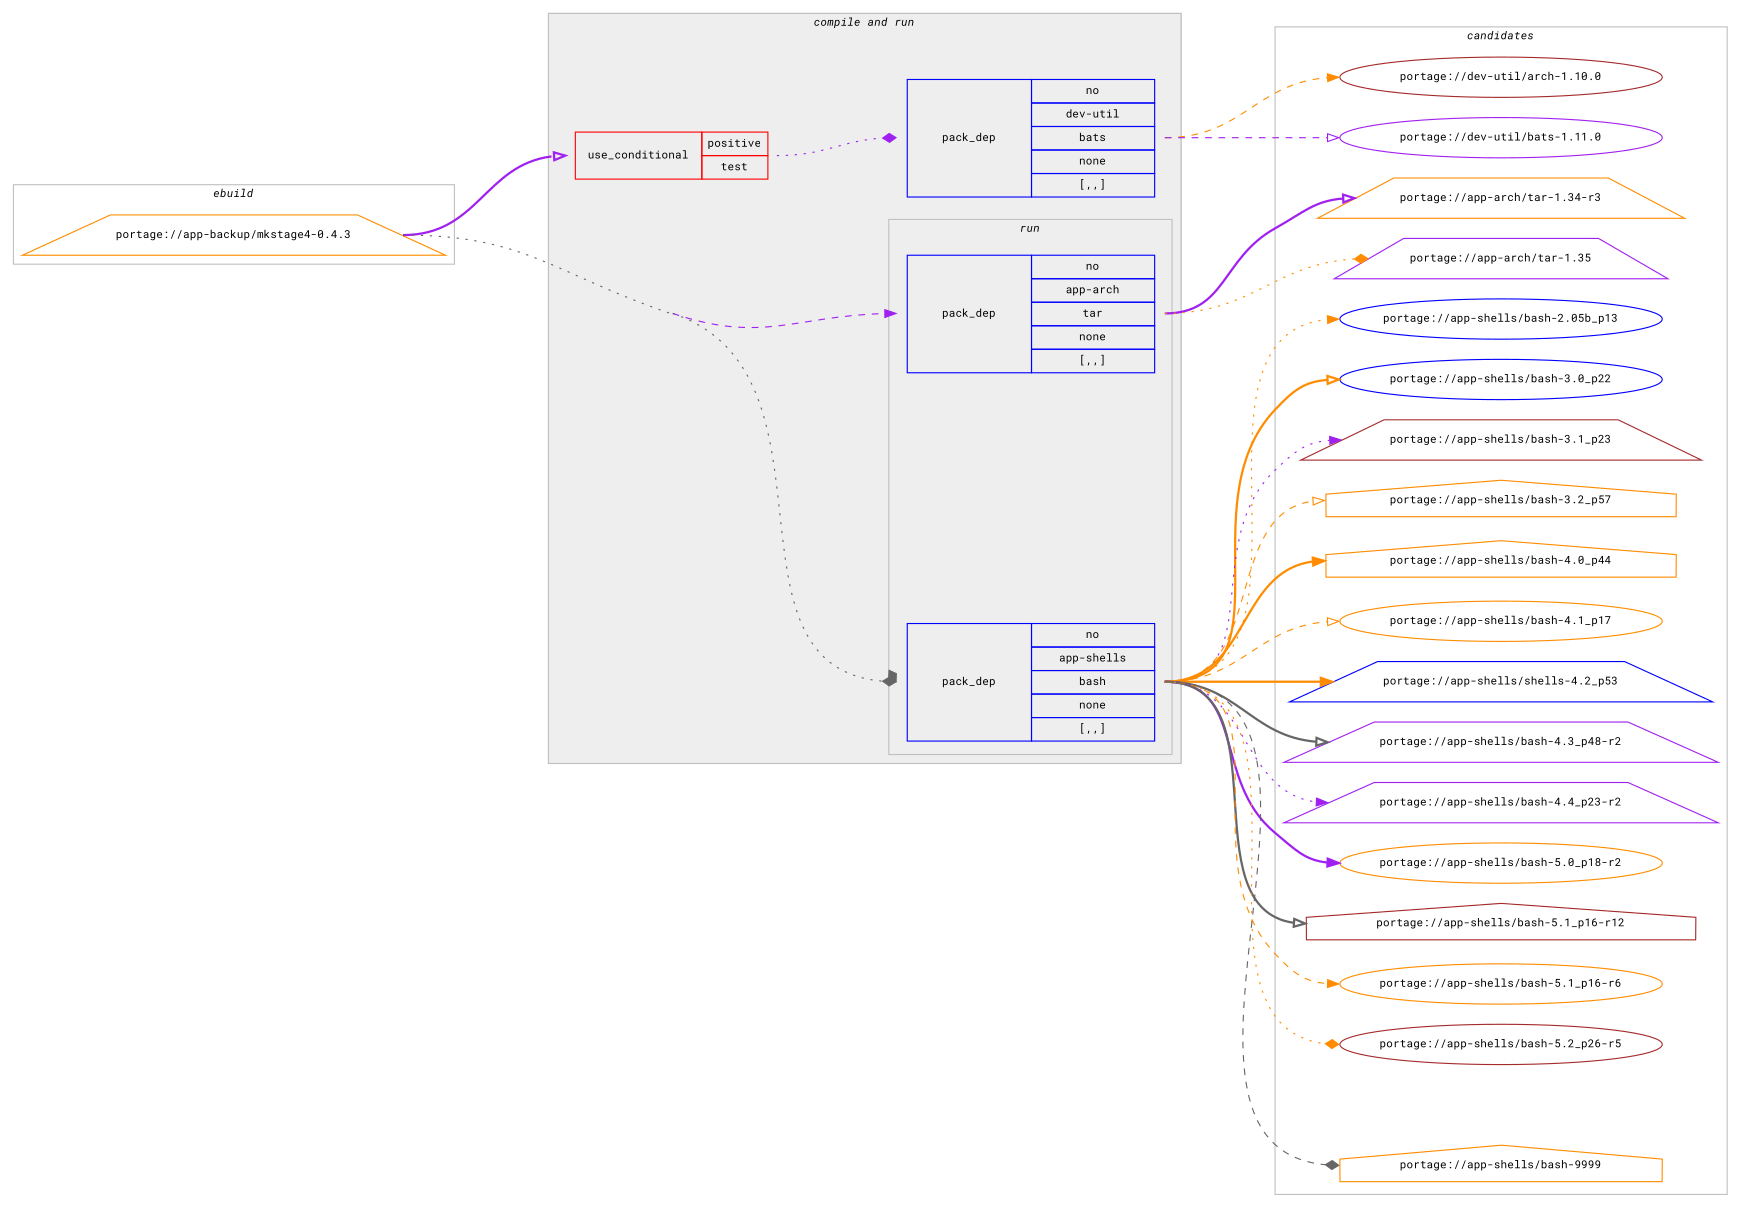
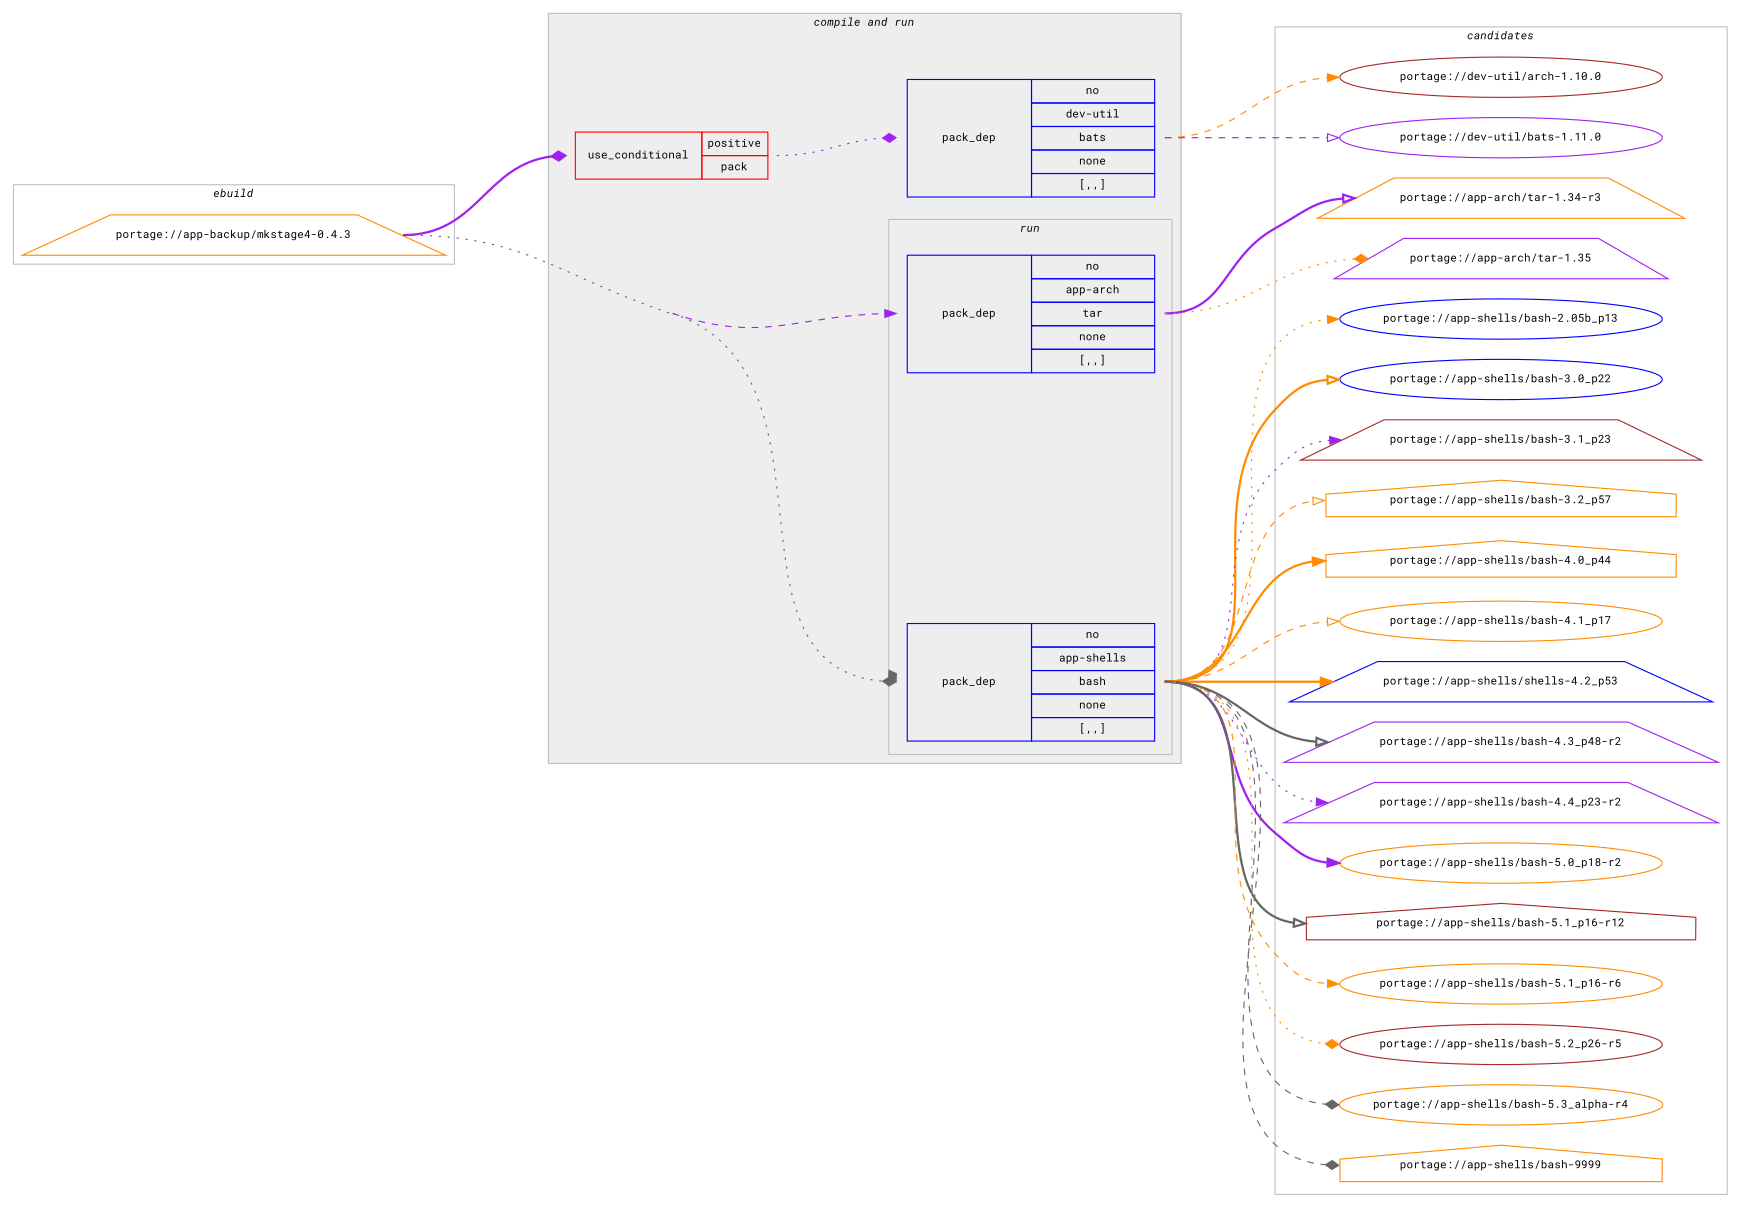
(735, 167) -> (735, 167)
(479, 200) -> (479, 200)
none -> (1501, 1105)
